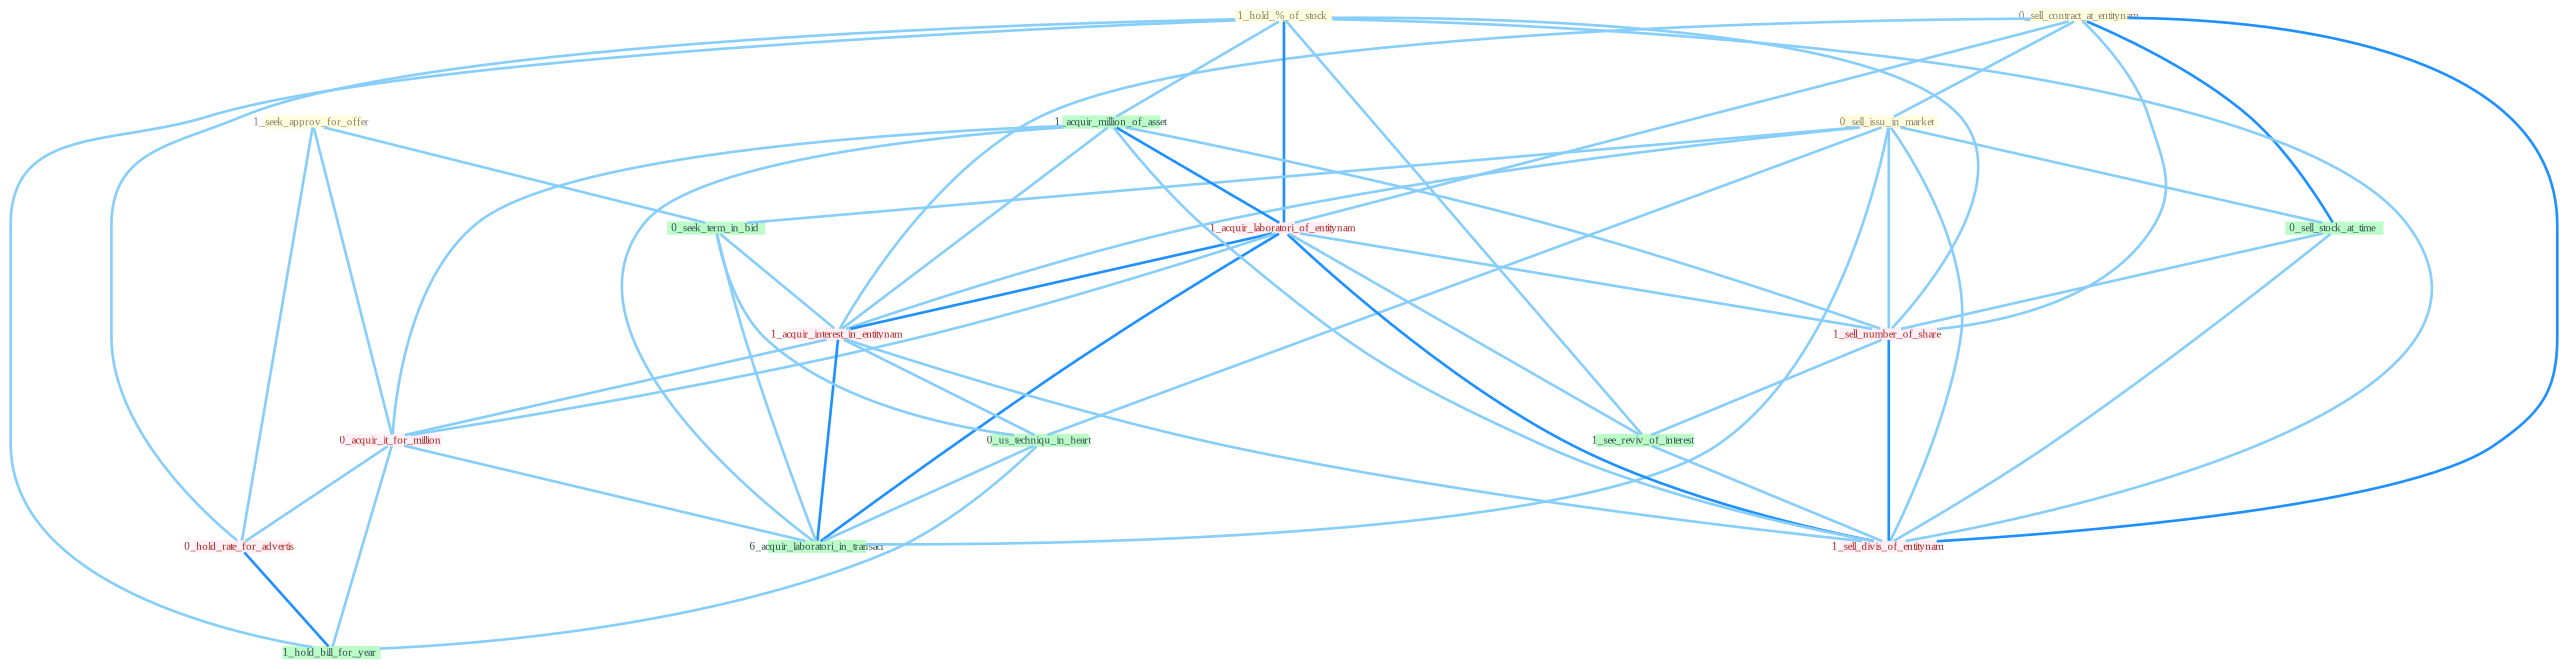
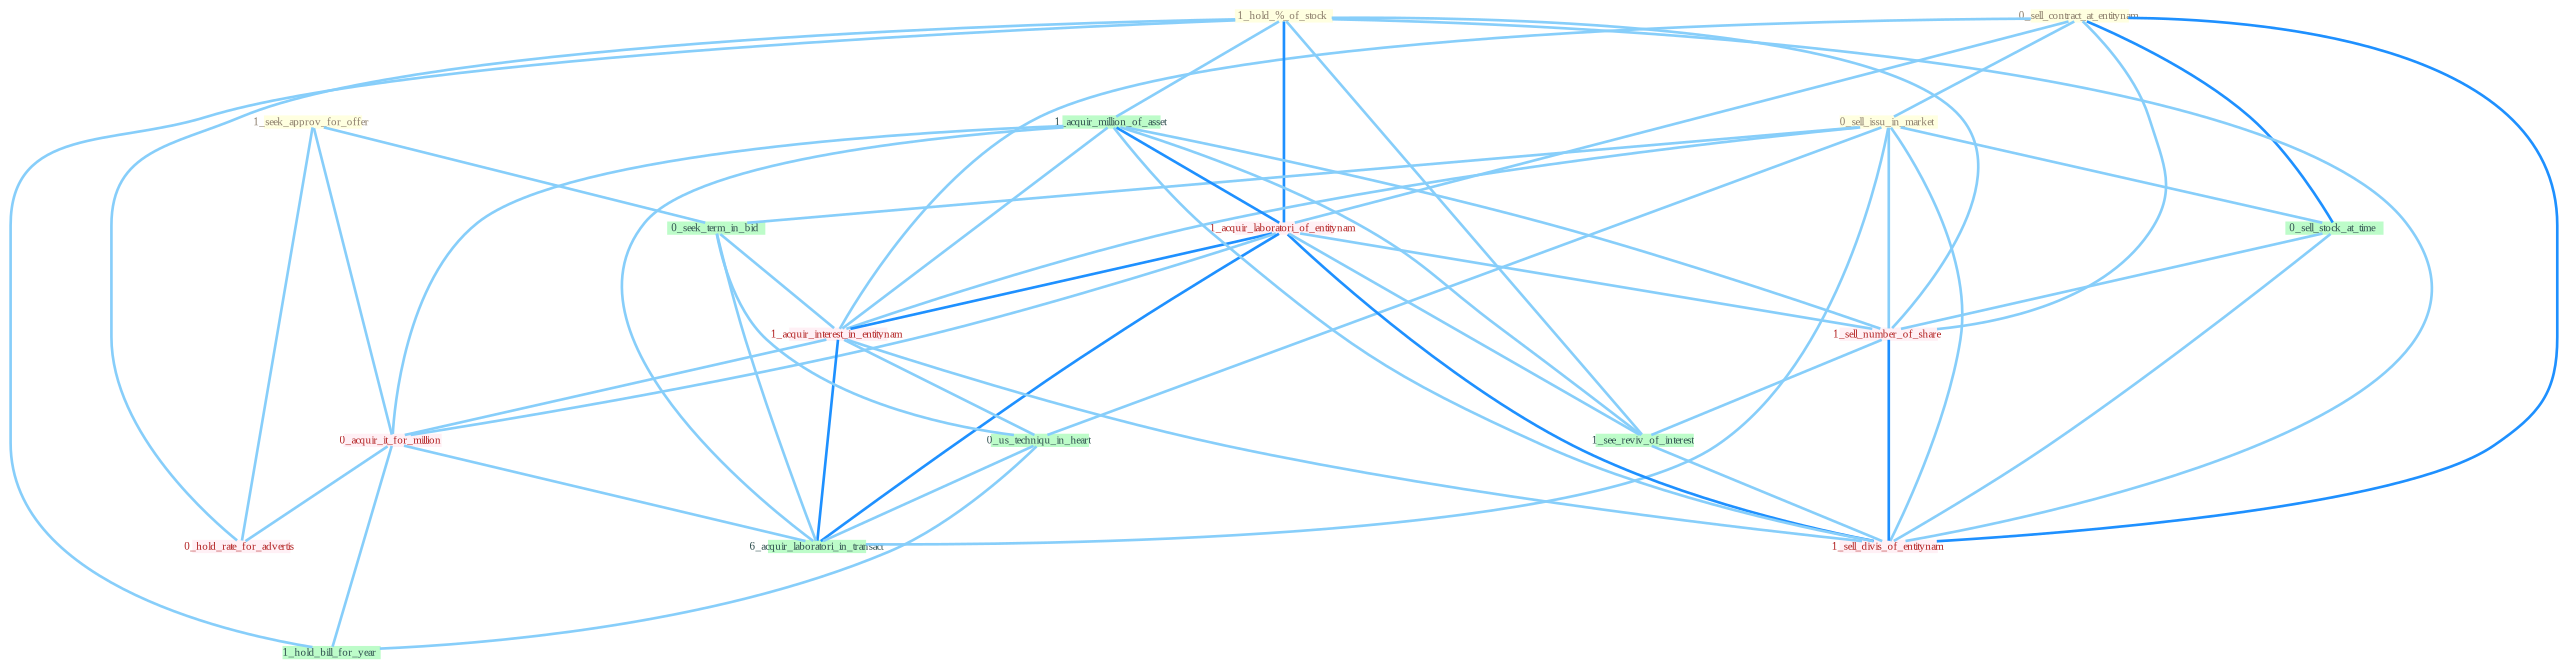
none -> (1360, 225)
(286, 599) -> none
